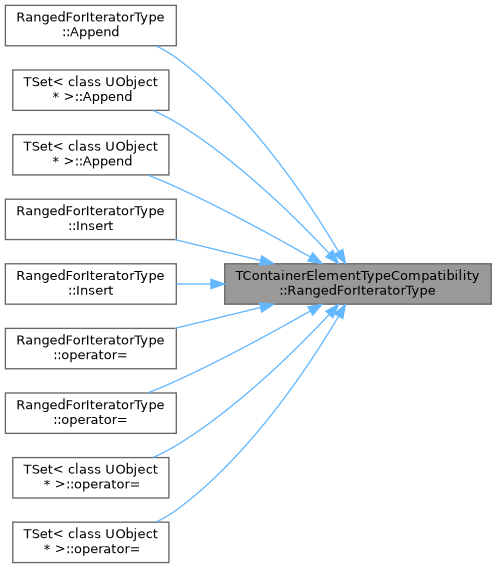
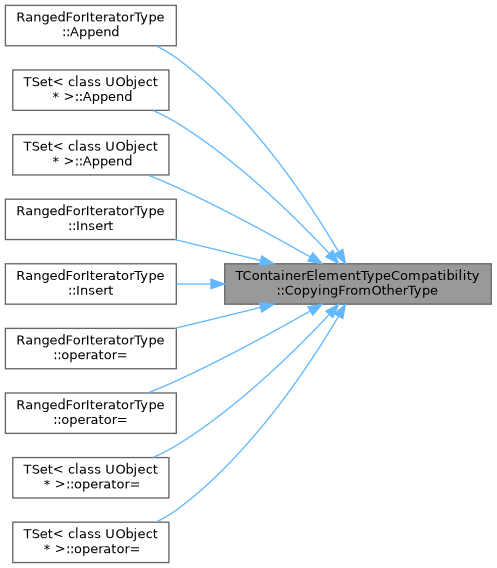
(358, 284) -> (358, 284)
